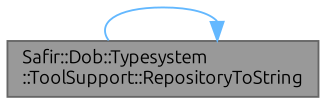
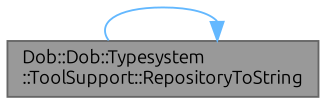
(163, 69) -> (163, 69)
